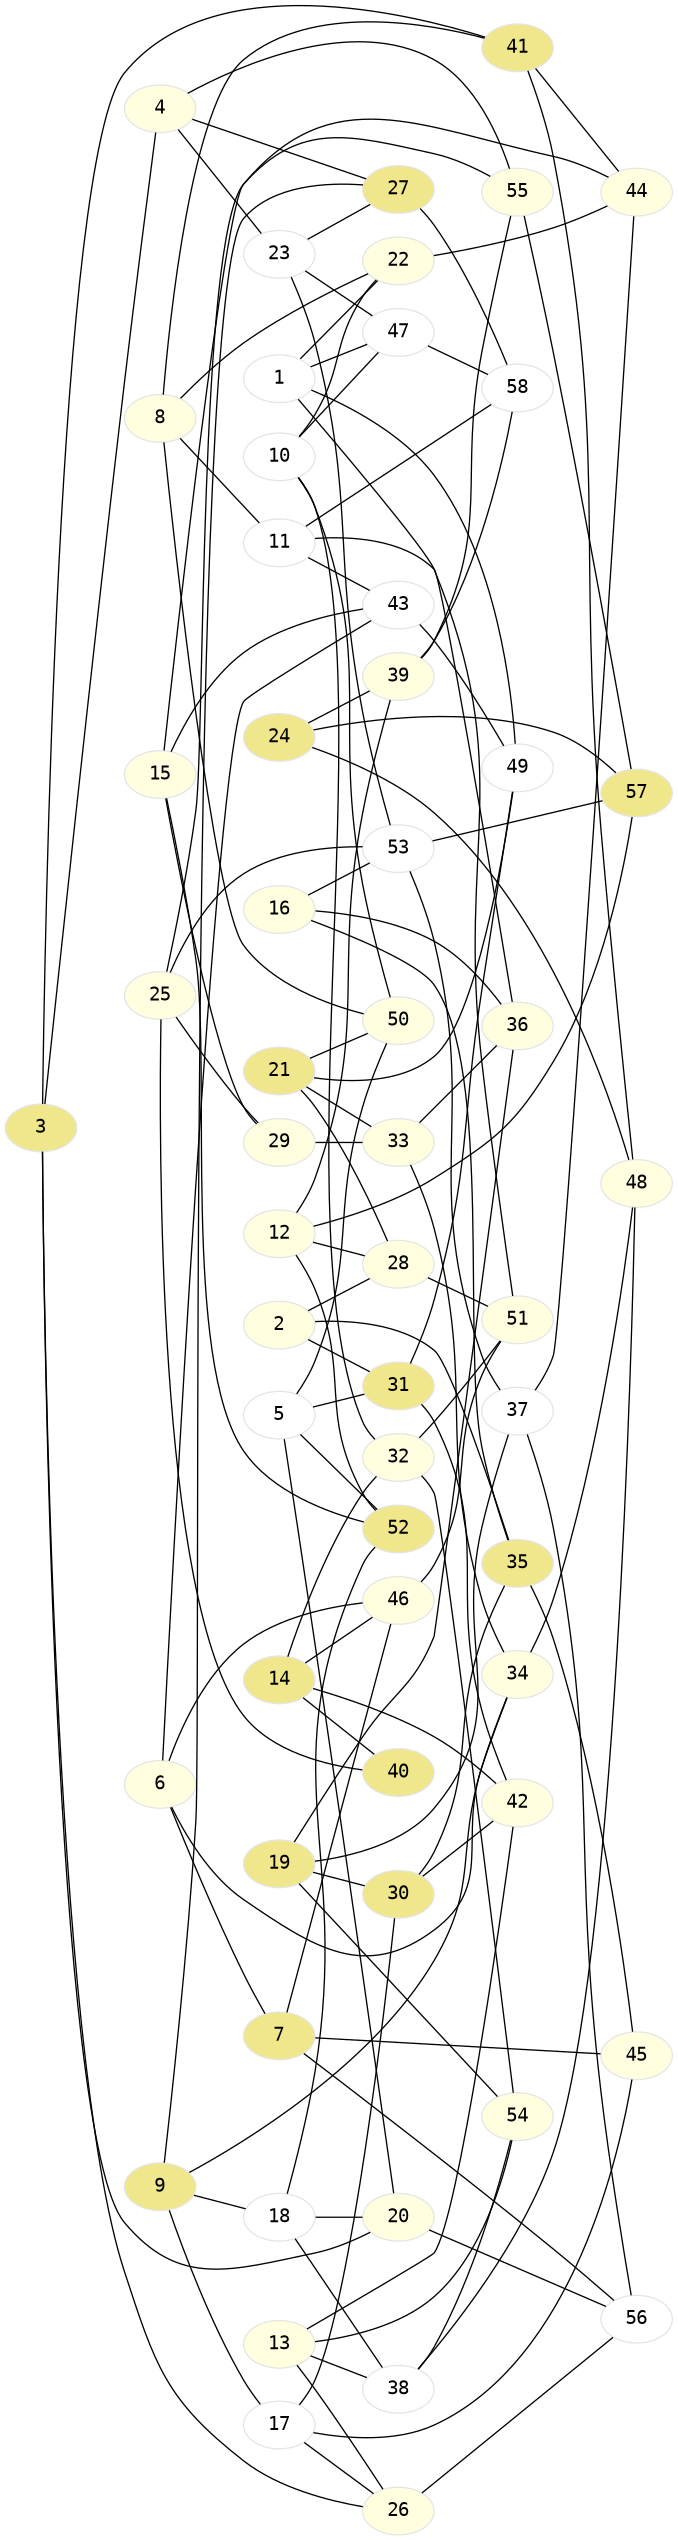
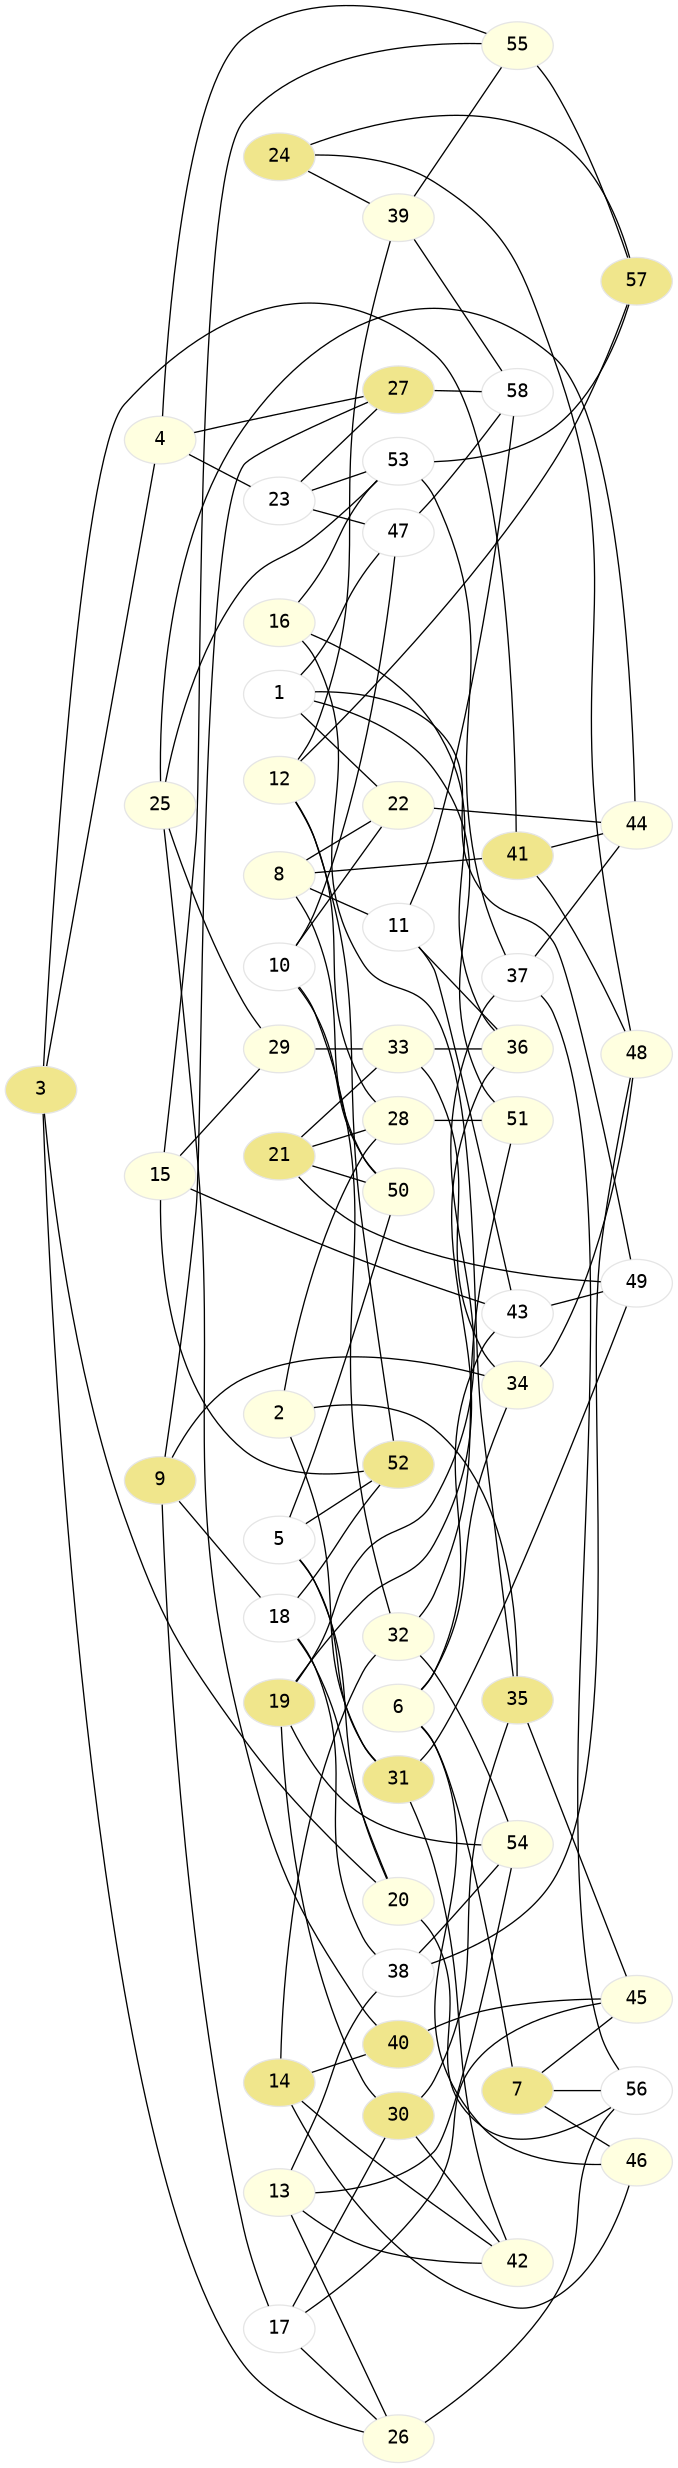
(462, 1462) -> none
none -> (512, 2005)
